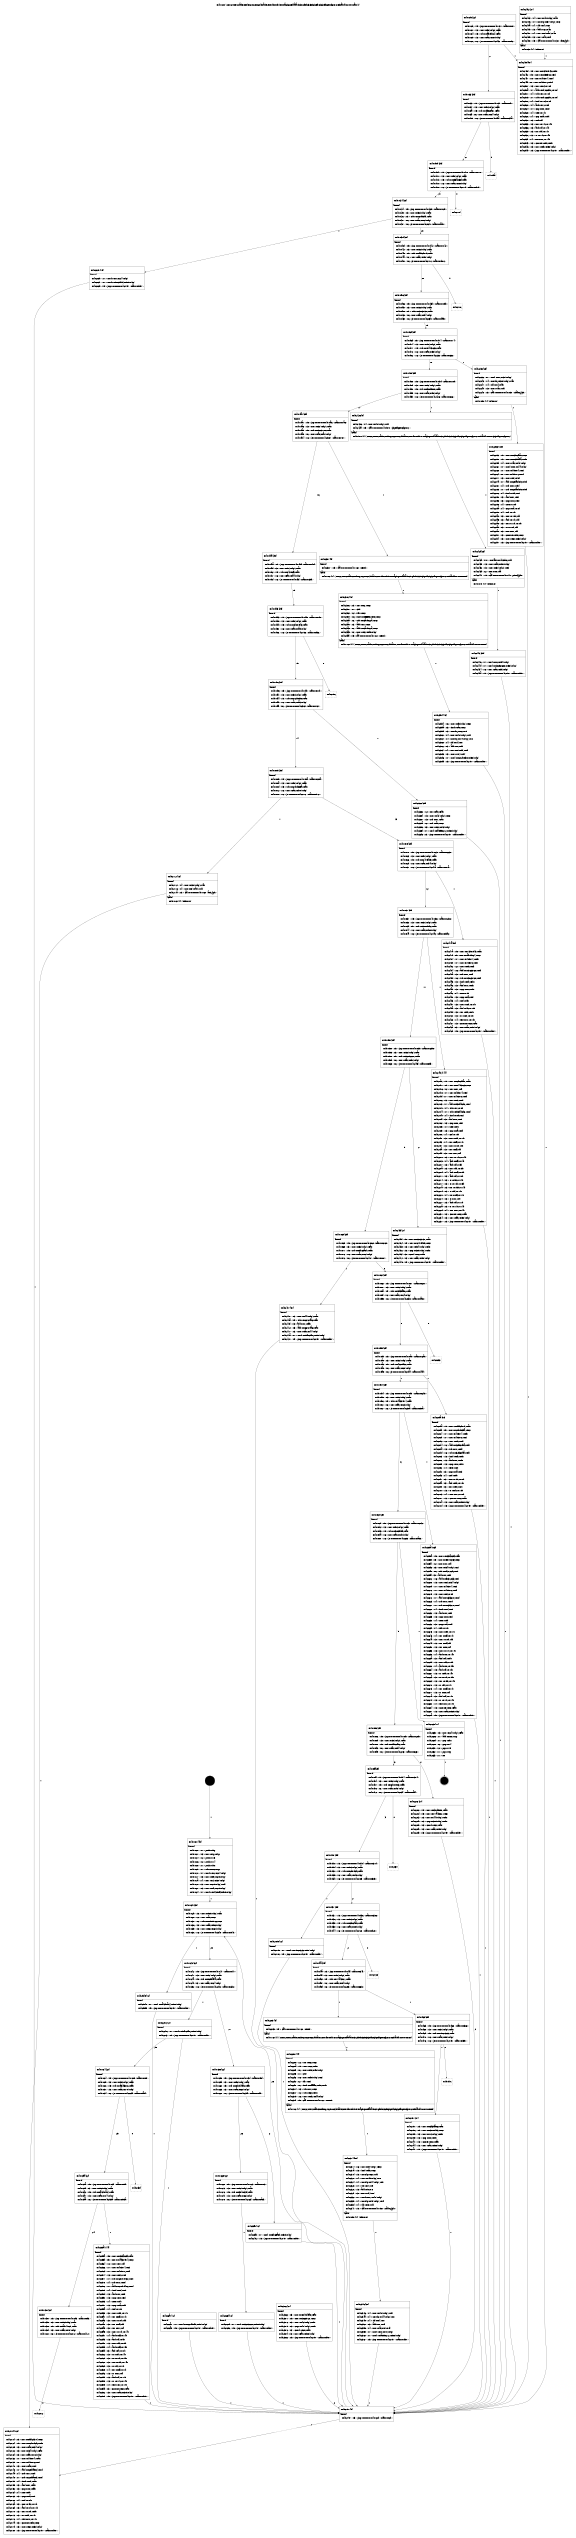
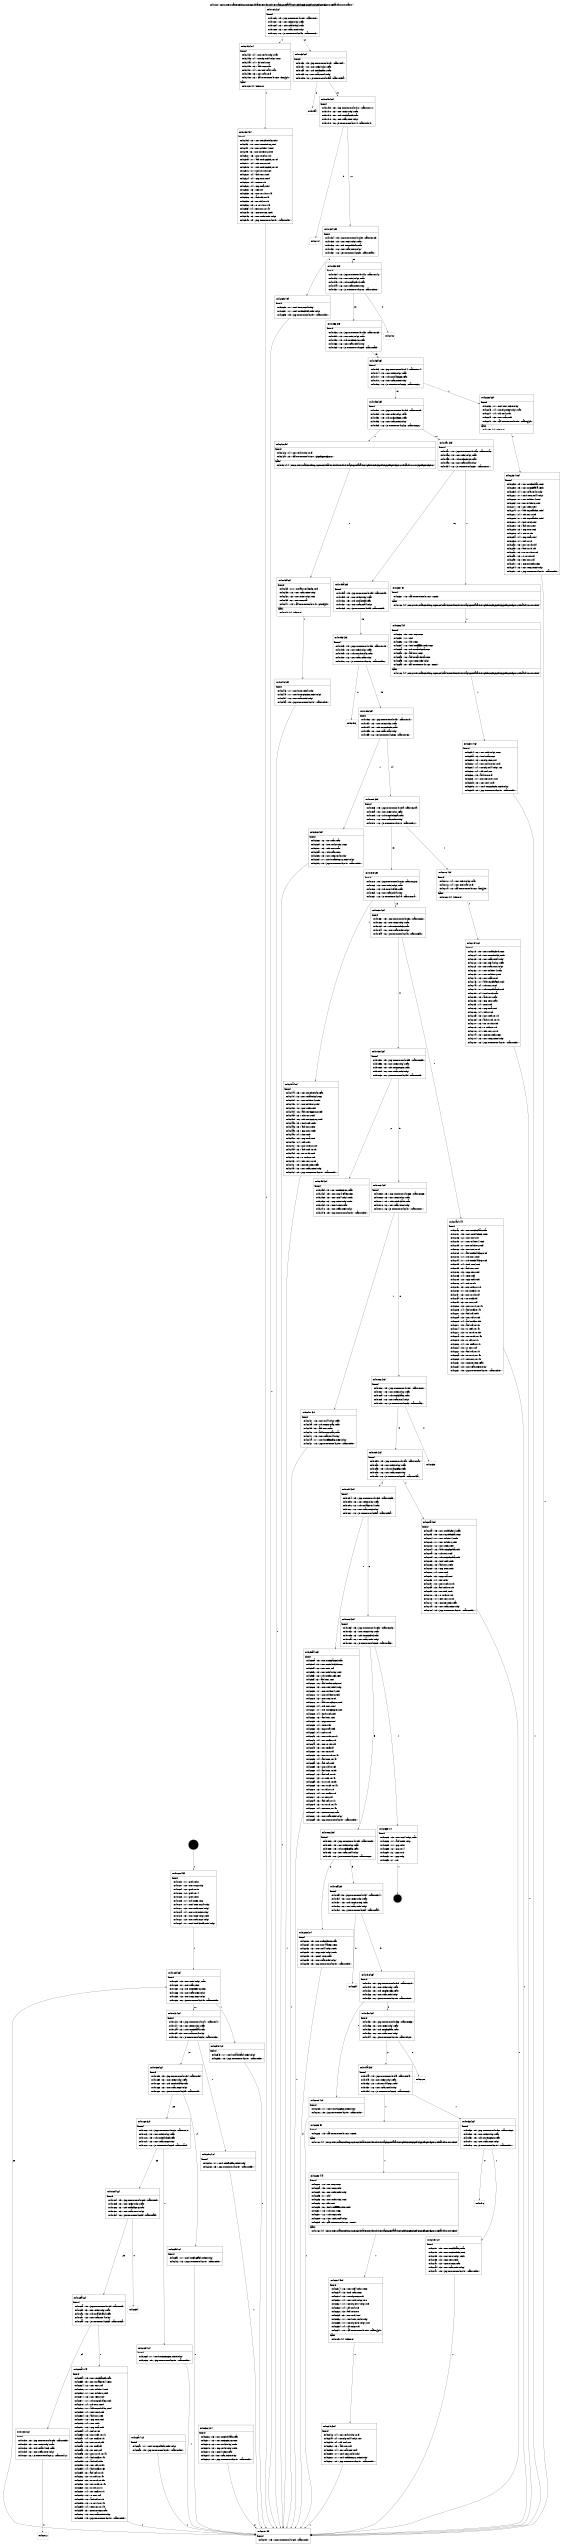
(510, 52) -> (282, 40)
(149, 2051) -> (148, 2168)
(200, 2447) -> (529, 1891)
